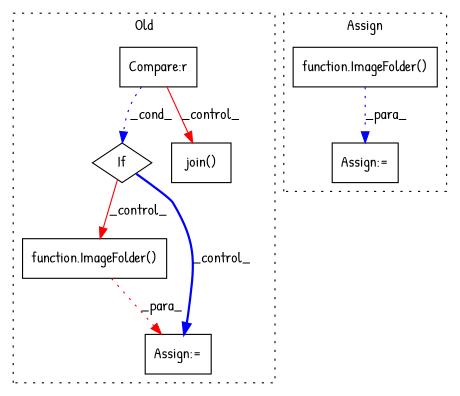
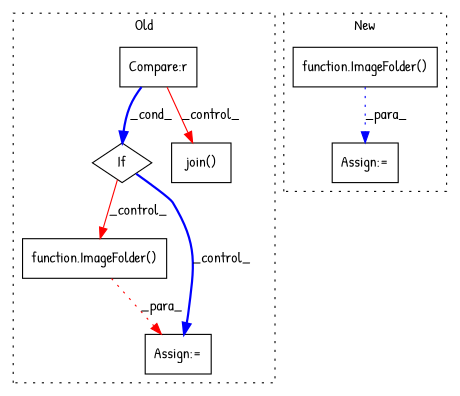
(365, 26) -> (365, 26)
(129, 108) -> (129, 108)
